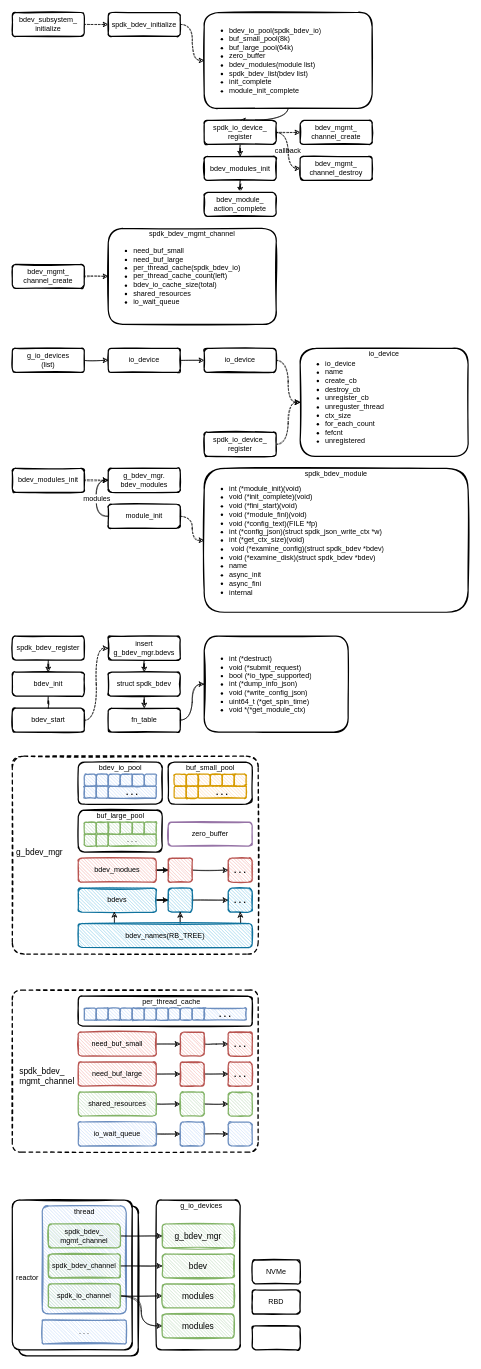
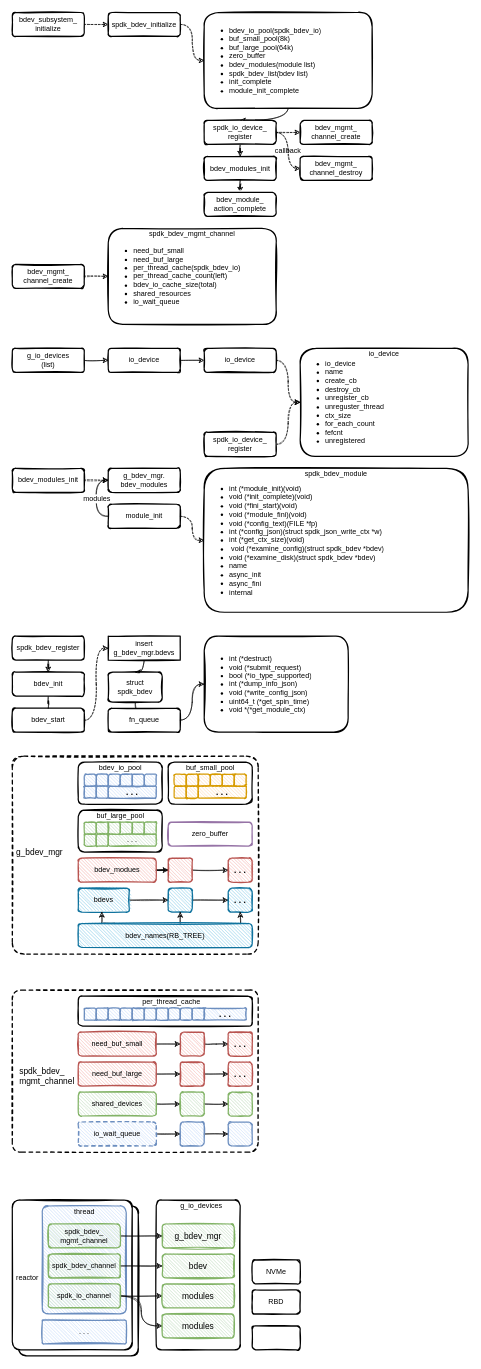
(144, 648) -> (144, 648)
(144, 684) -> (135, 687)
(144, 720) -> (144, 720)
(117, 900) -> (104, 900)
(117, 1104) -> (117, 1104)
(117, 1134) -> (117, 1134)
